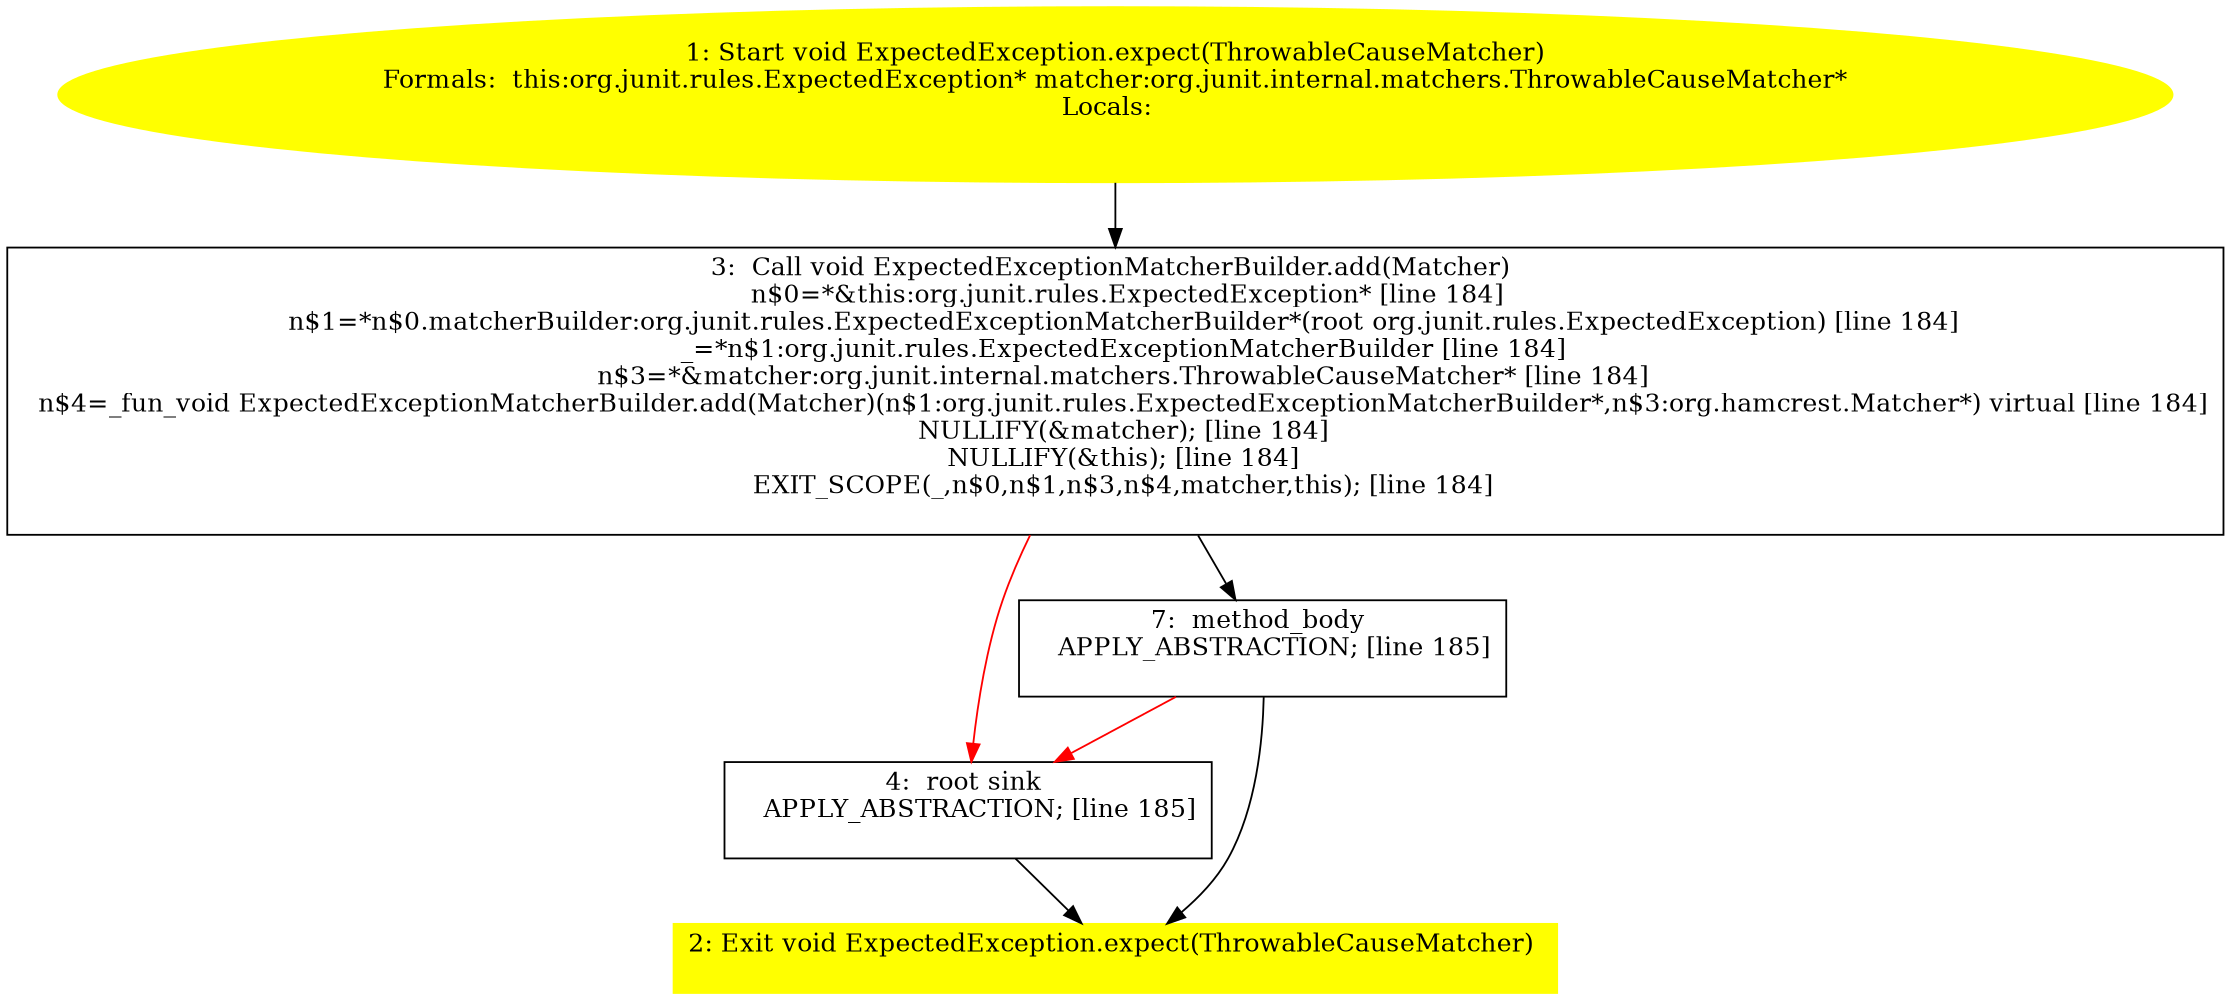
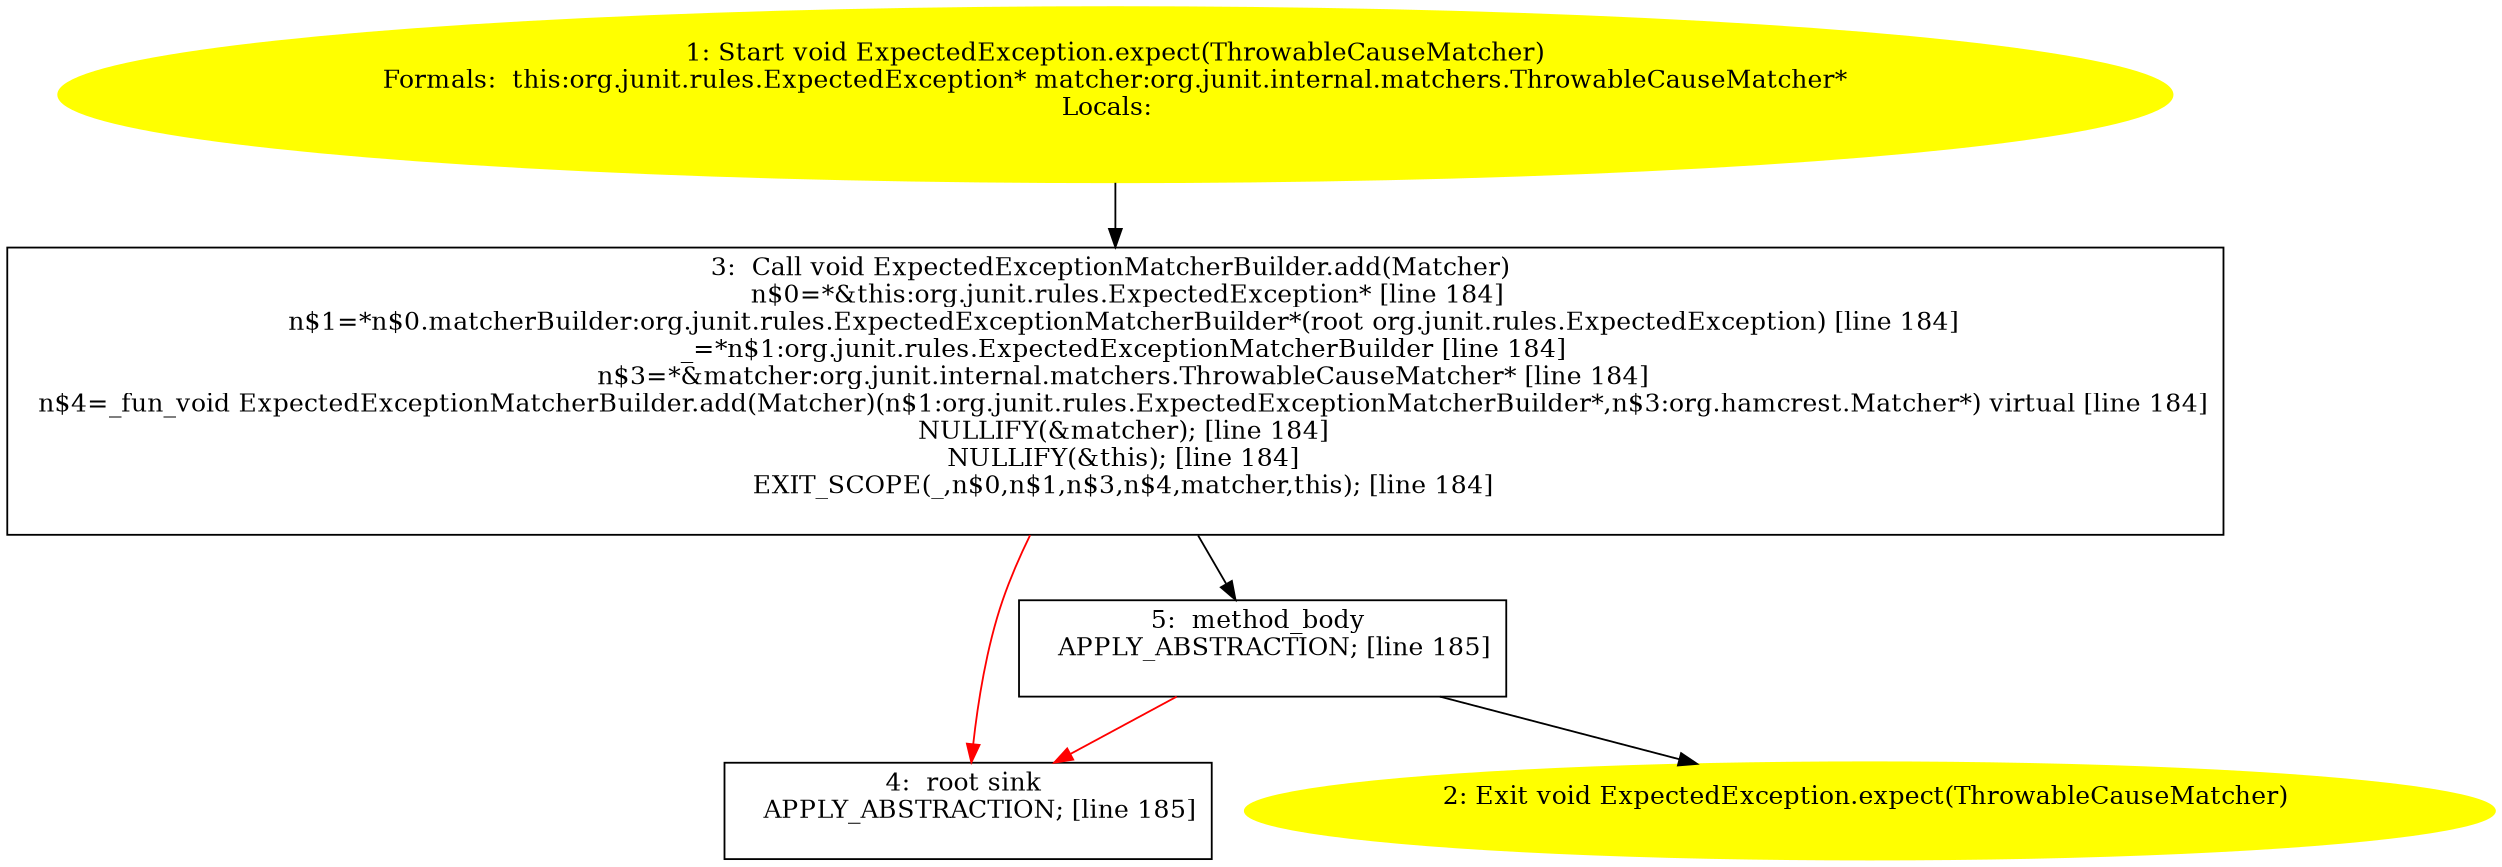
(1263, 648) -> (1263, 648)
(1042, 885) -> none
(1115, 958) -> (1870, 811)
